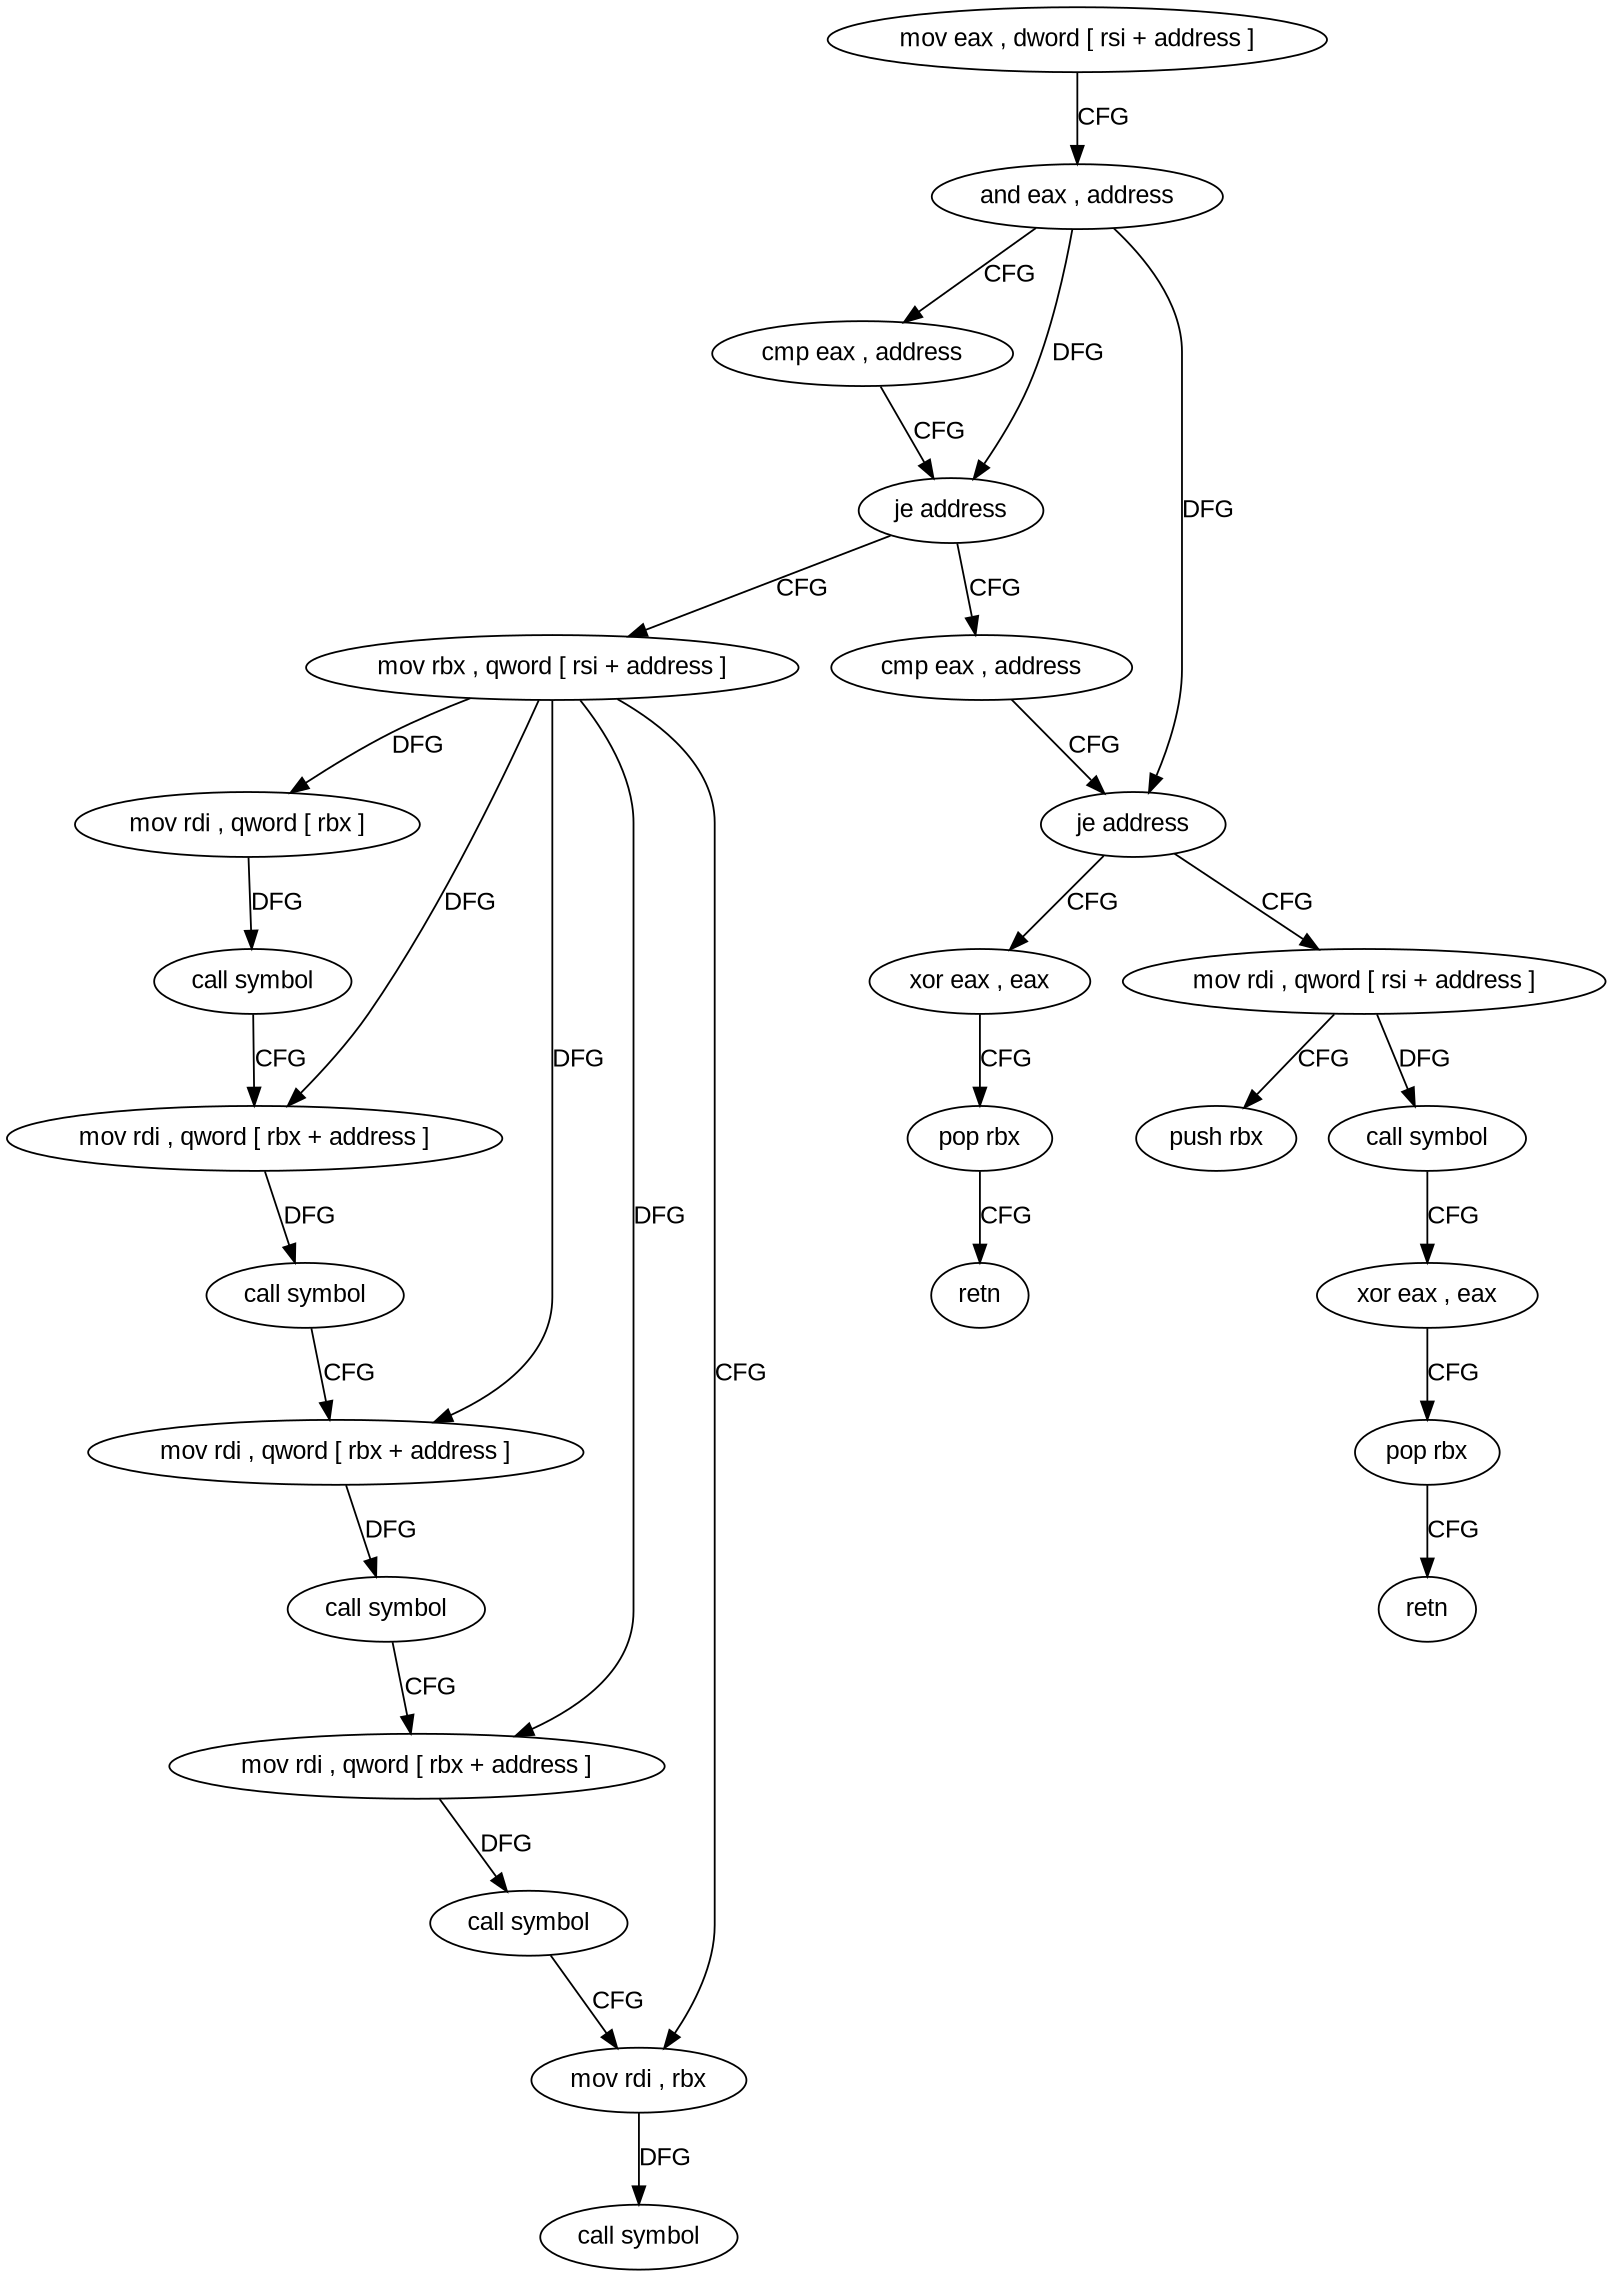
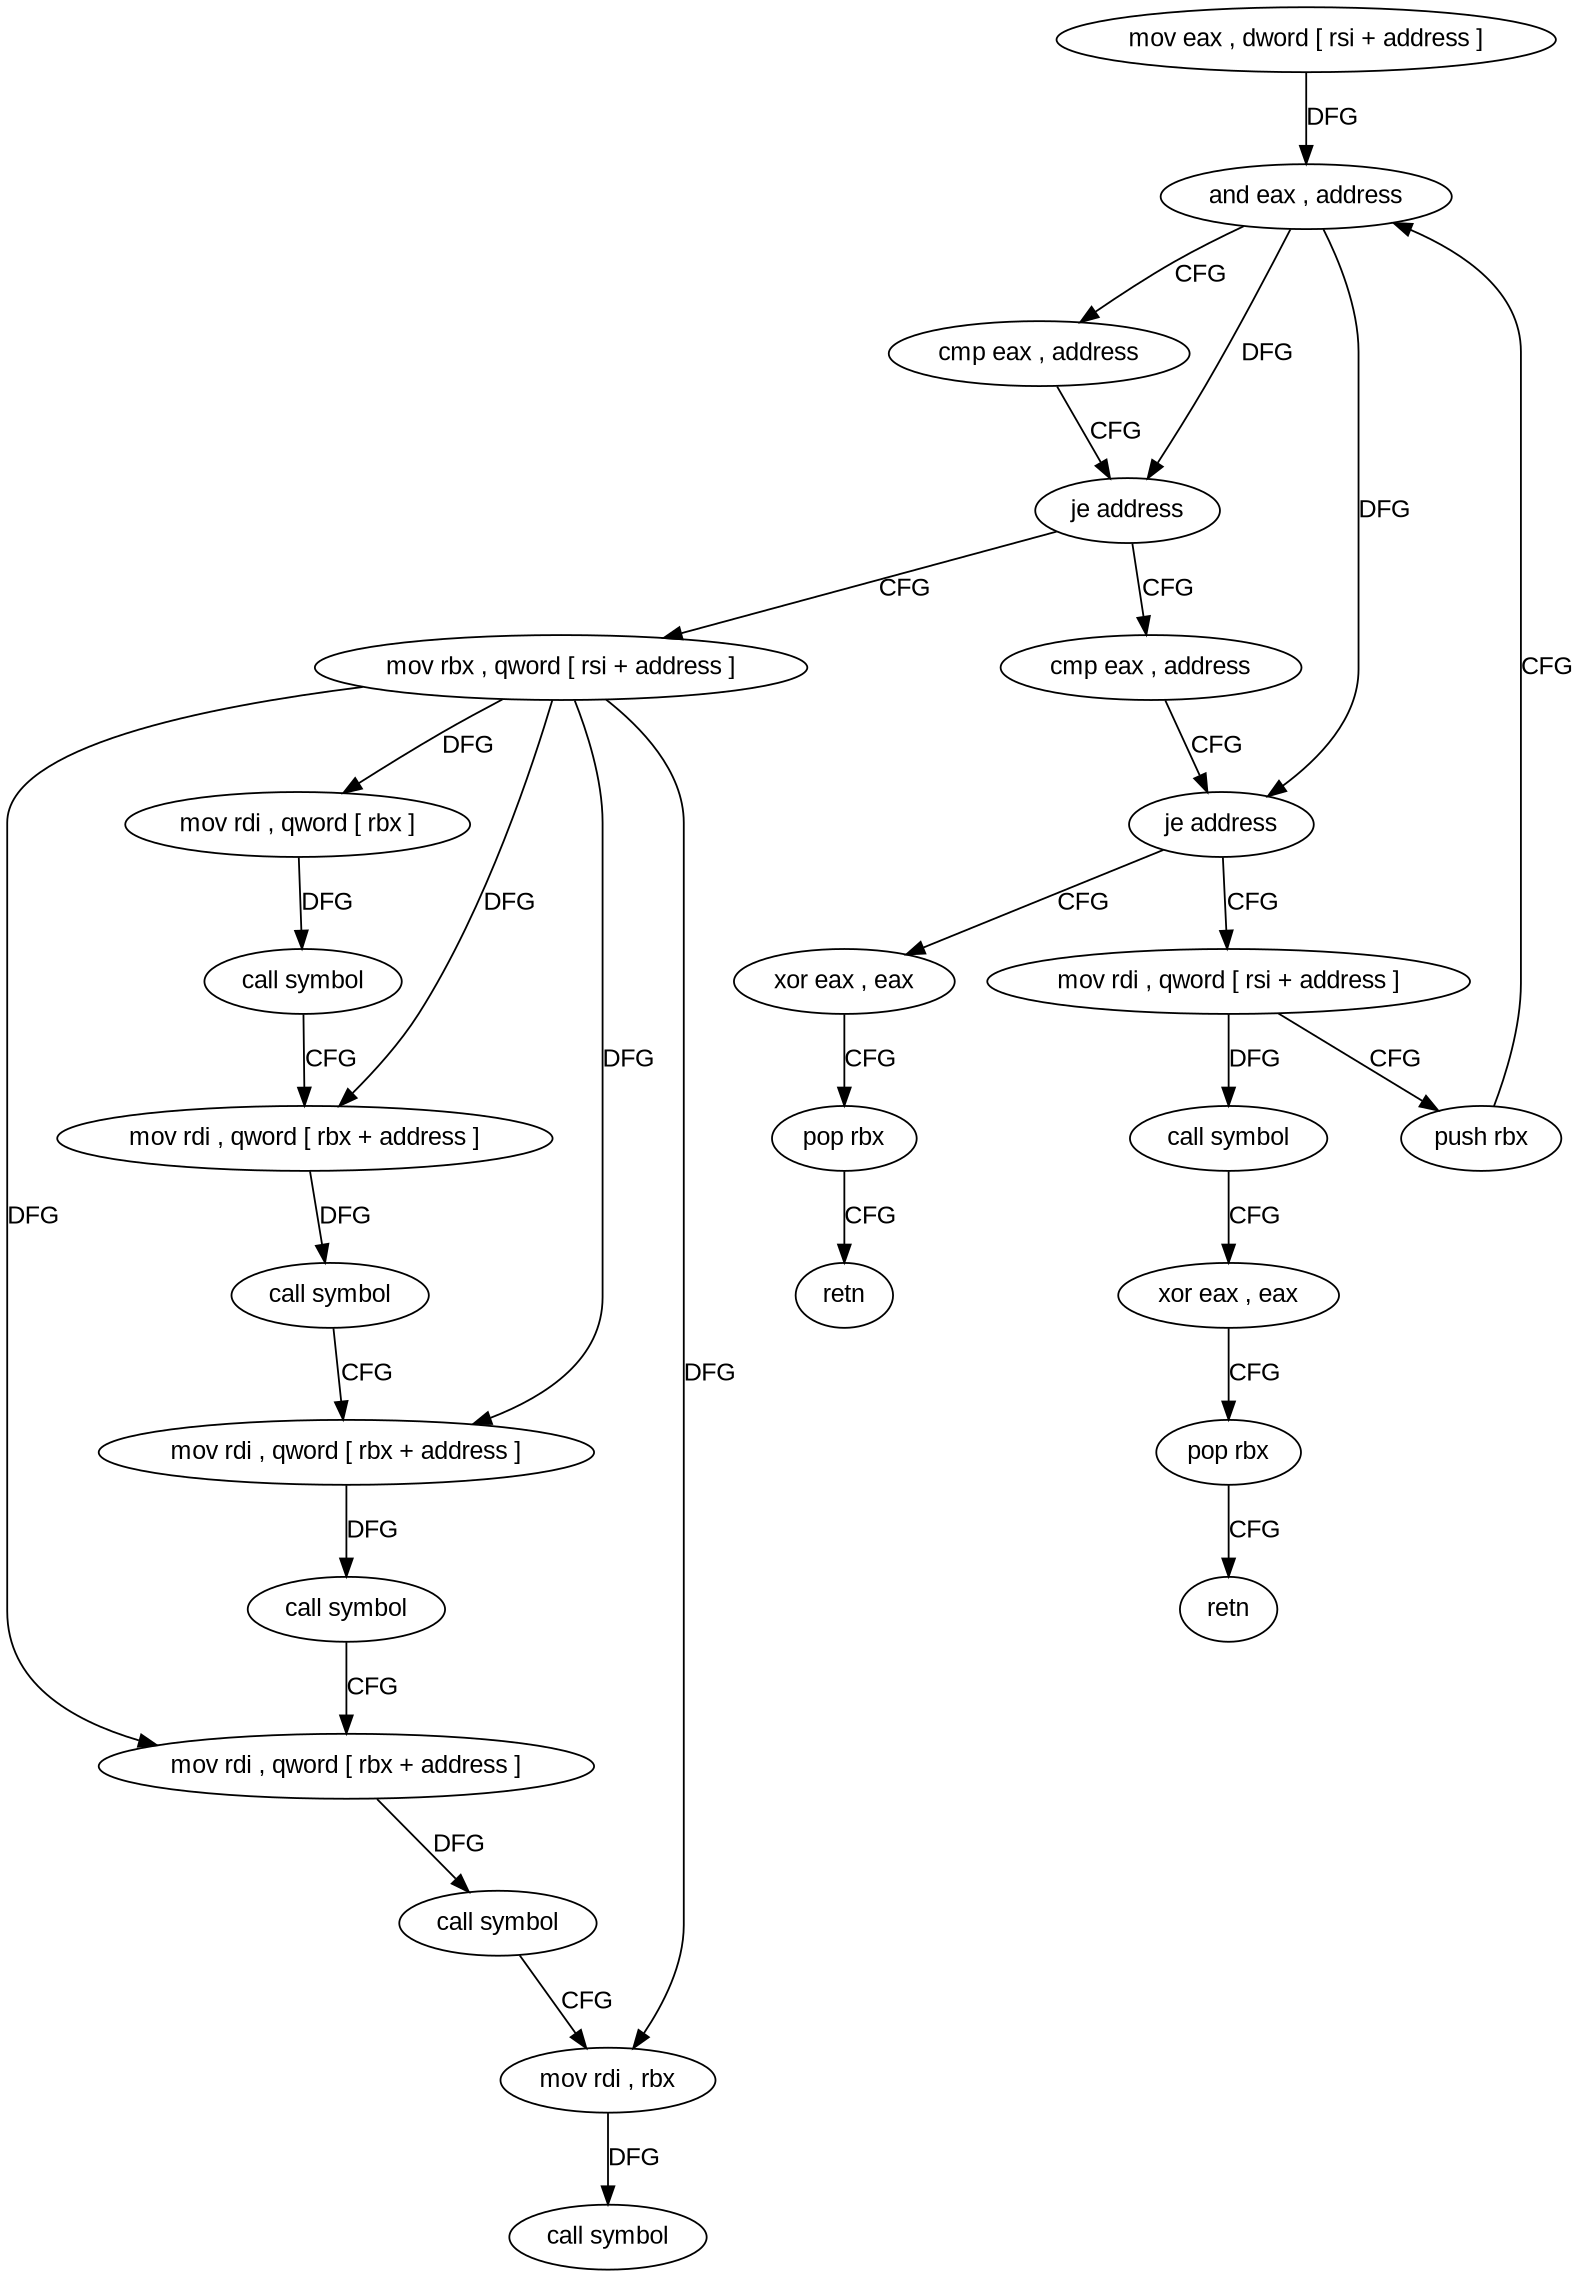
(1104, 118) -> (1333, 118)
none -> (1521, 644)
(742, 1374) -> (711, 1374)
